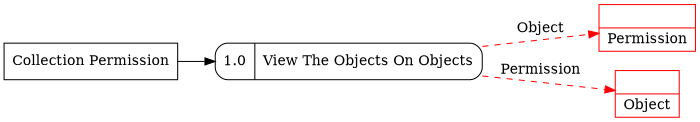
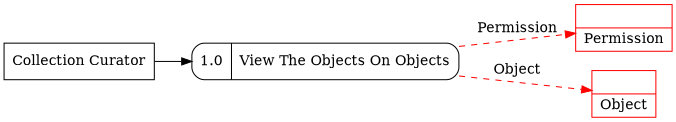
(541, 28) -> (517, 28)
(91, 61) -> (79, 61)
(541, 70) -> (517, 70)
